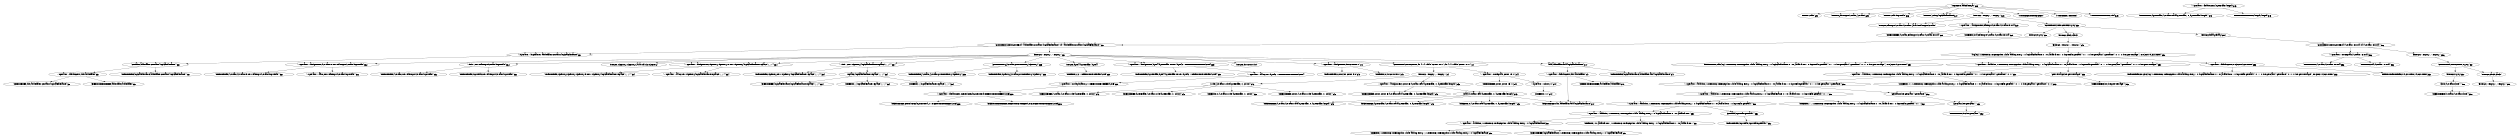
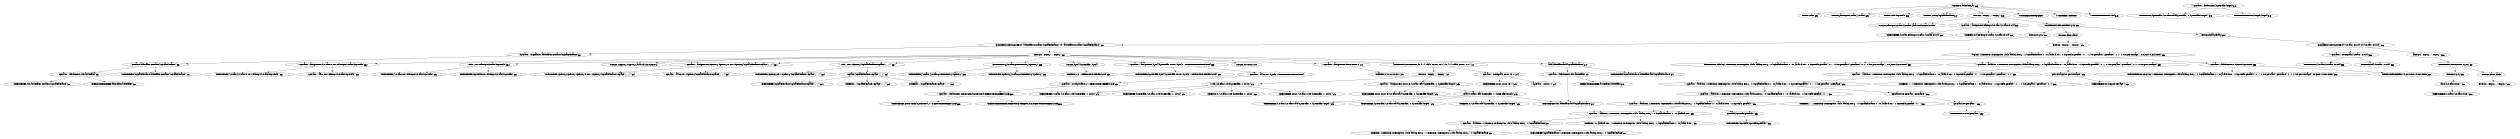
(1342, 74) -> none
(1543, 94) -> none
